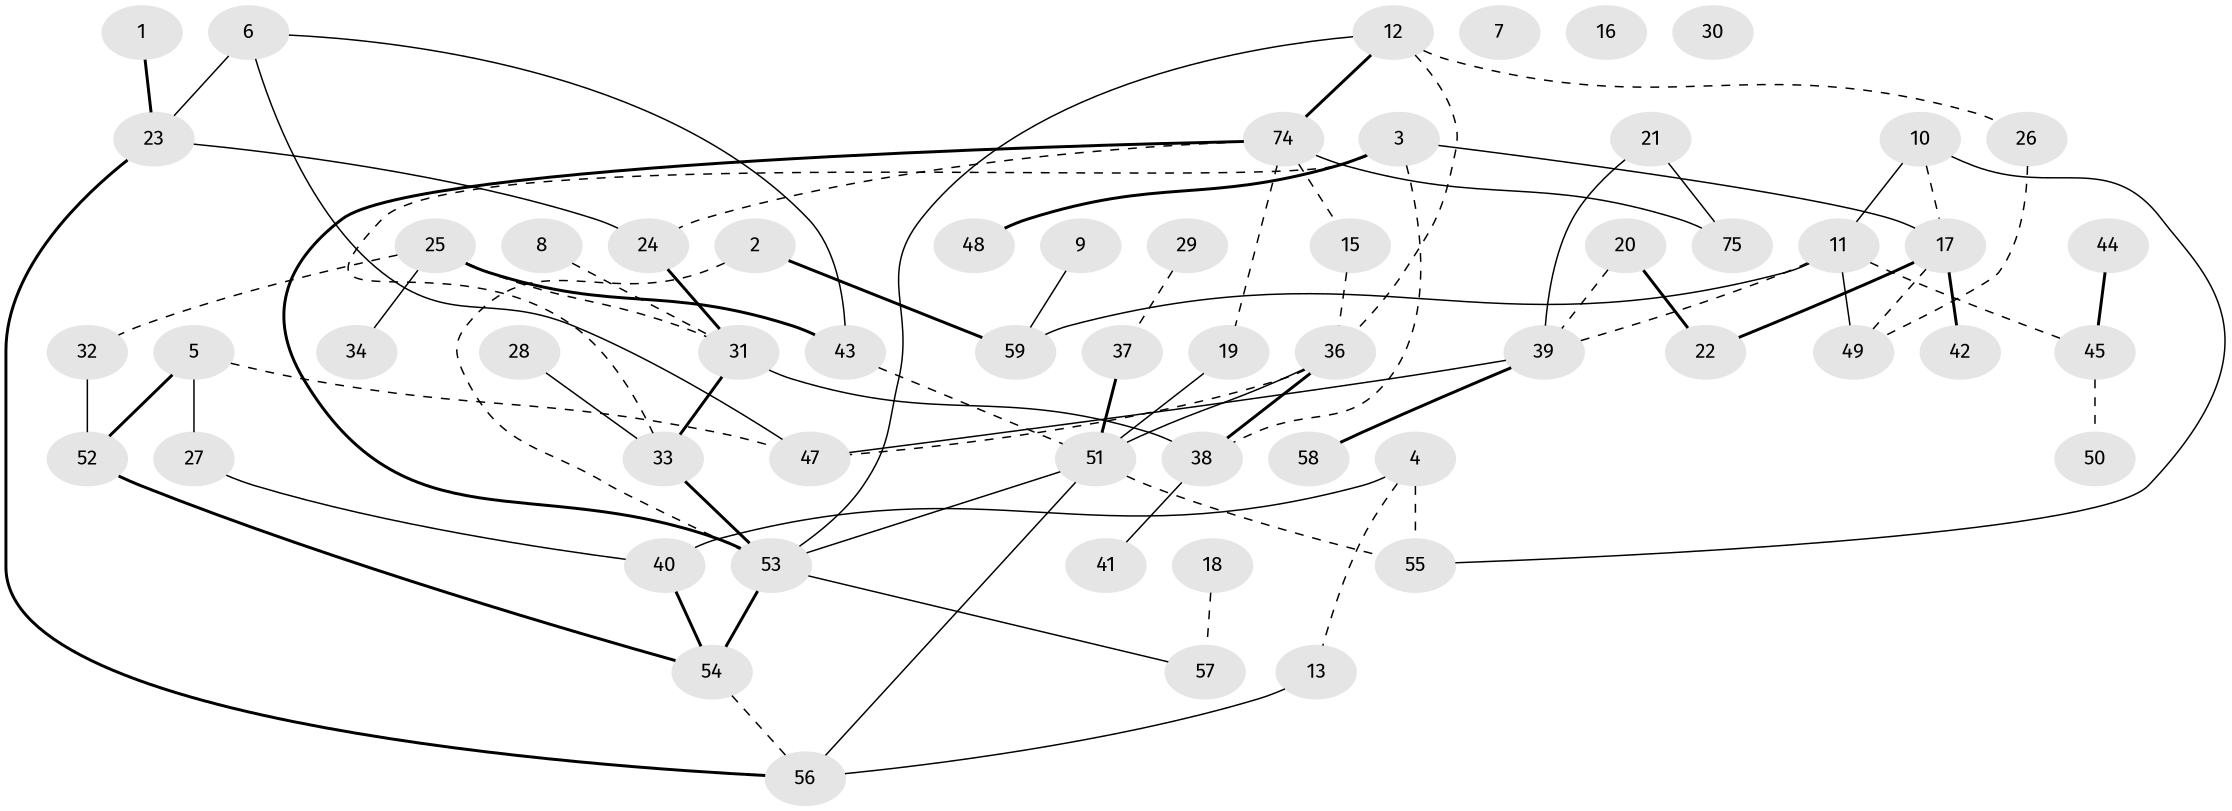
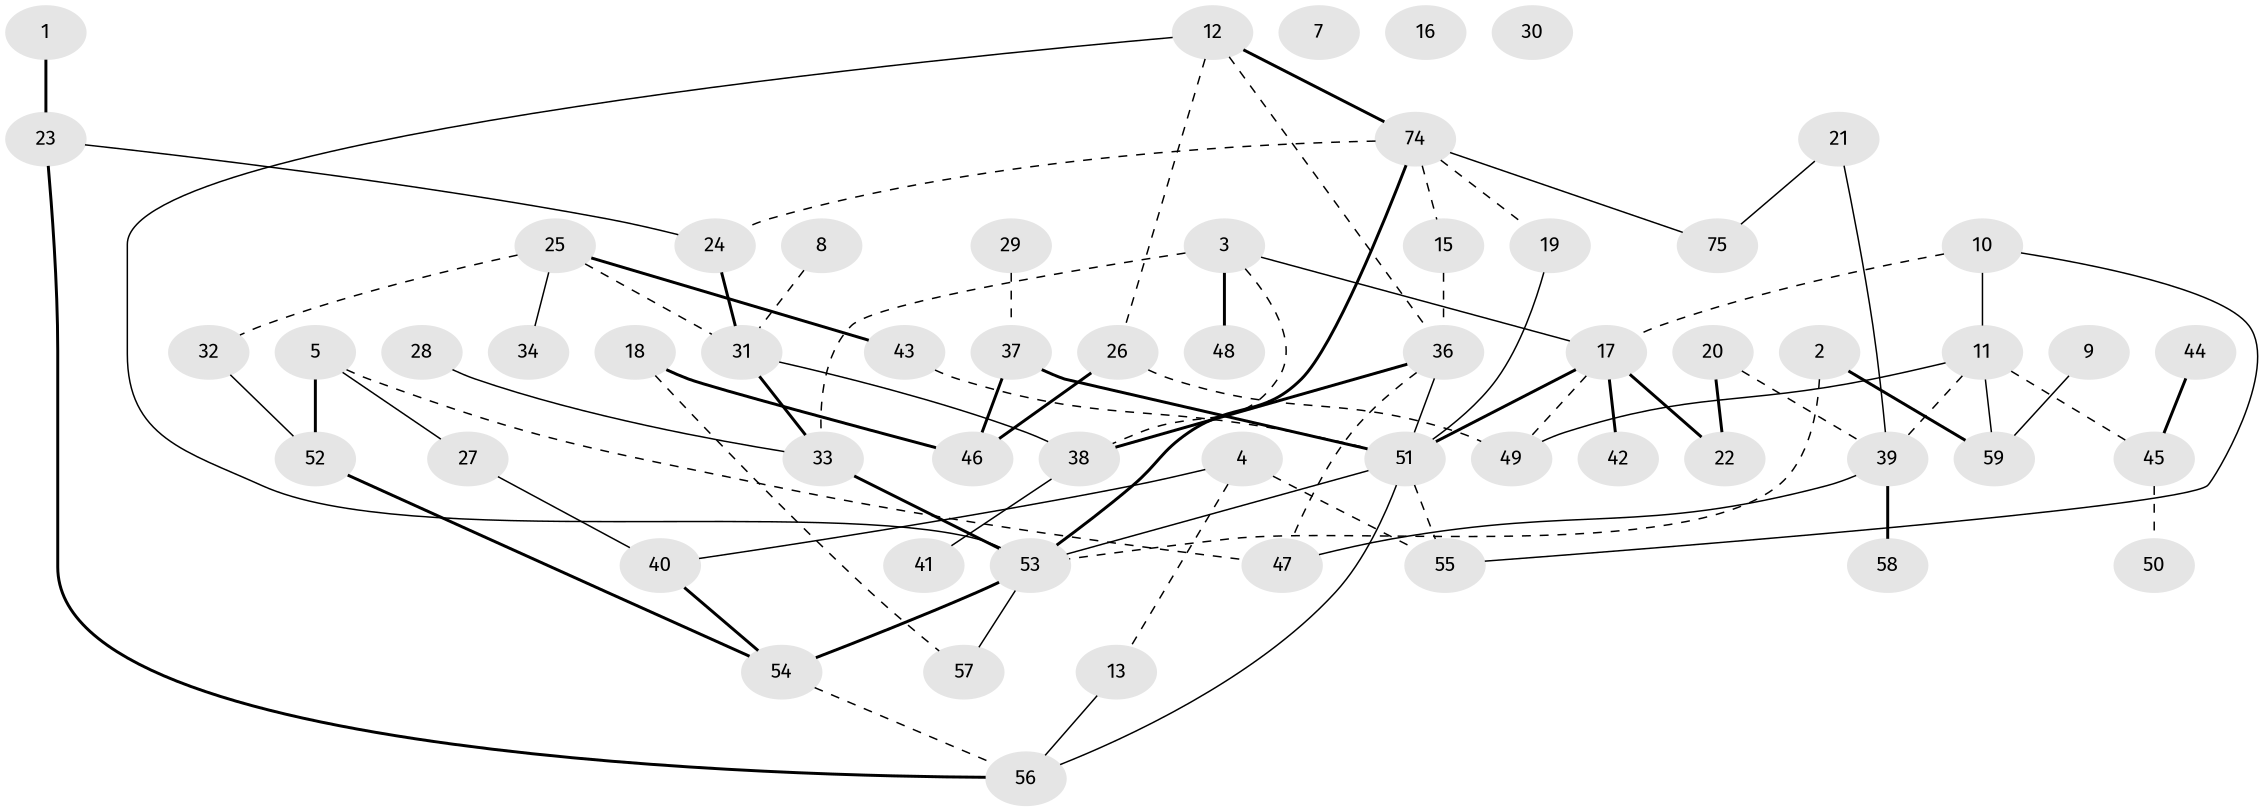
(249, 33) -> none
none -> (1506, 406)
none -> (973, 459)
